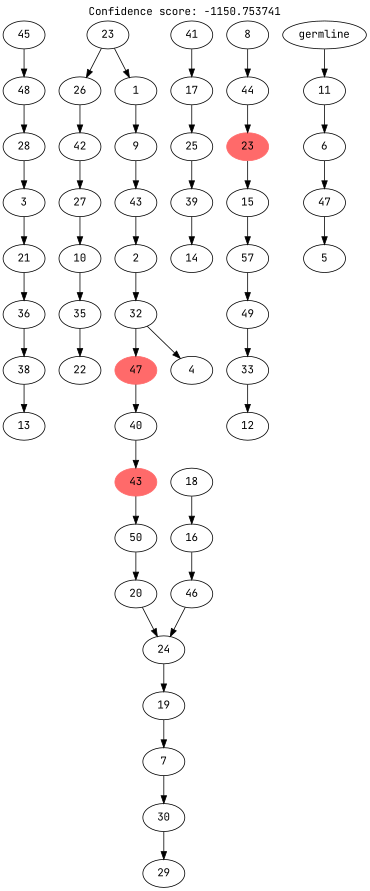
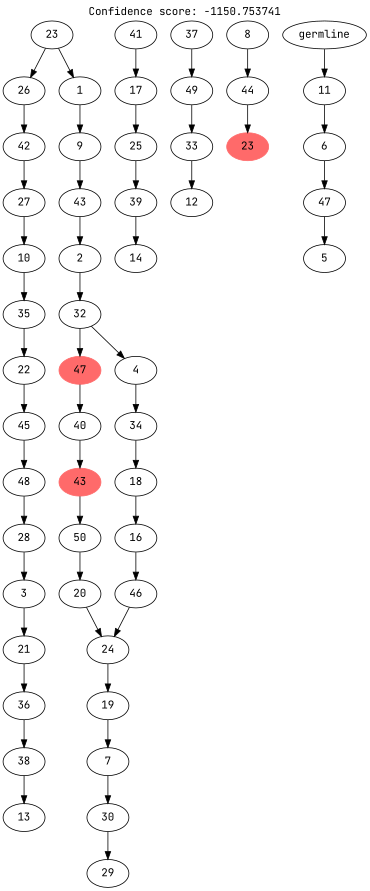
(248, 203) -> none
(248, 259) -> (192, 35)
none -> (24, 394)
none -> (136, 426)
